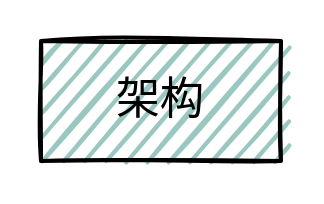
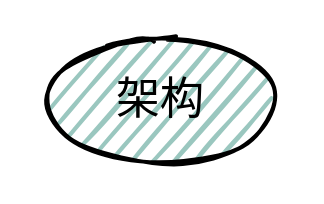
(161, 101) -> (161, 101)
